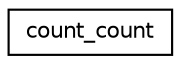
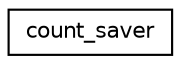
(90, 32) -> (90, 32)
